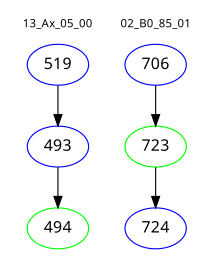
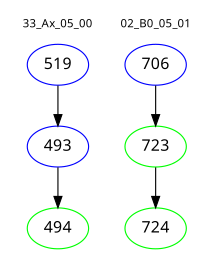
(58, 24) -> (58, 24)
(156, 24) -> (156, 24)
(156, 228) -> (156, 228)
